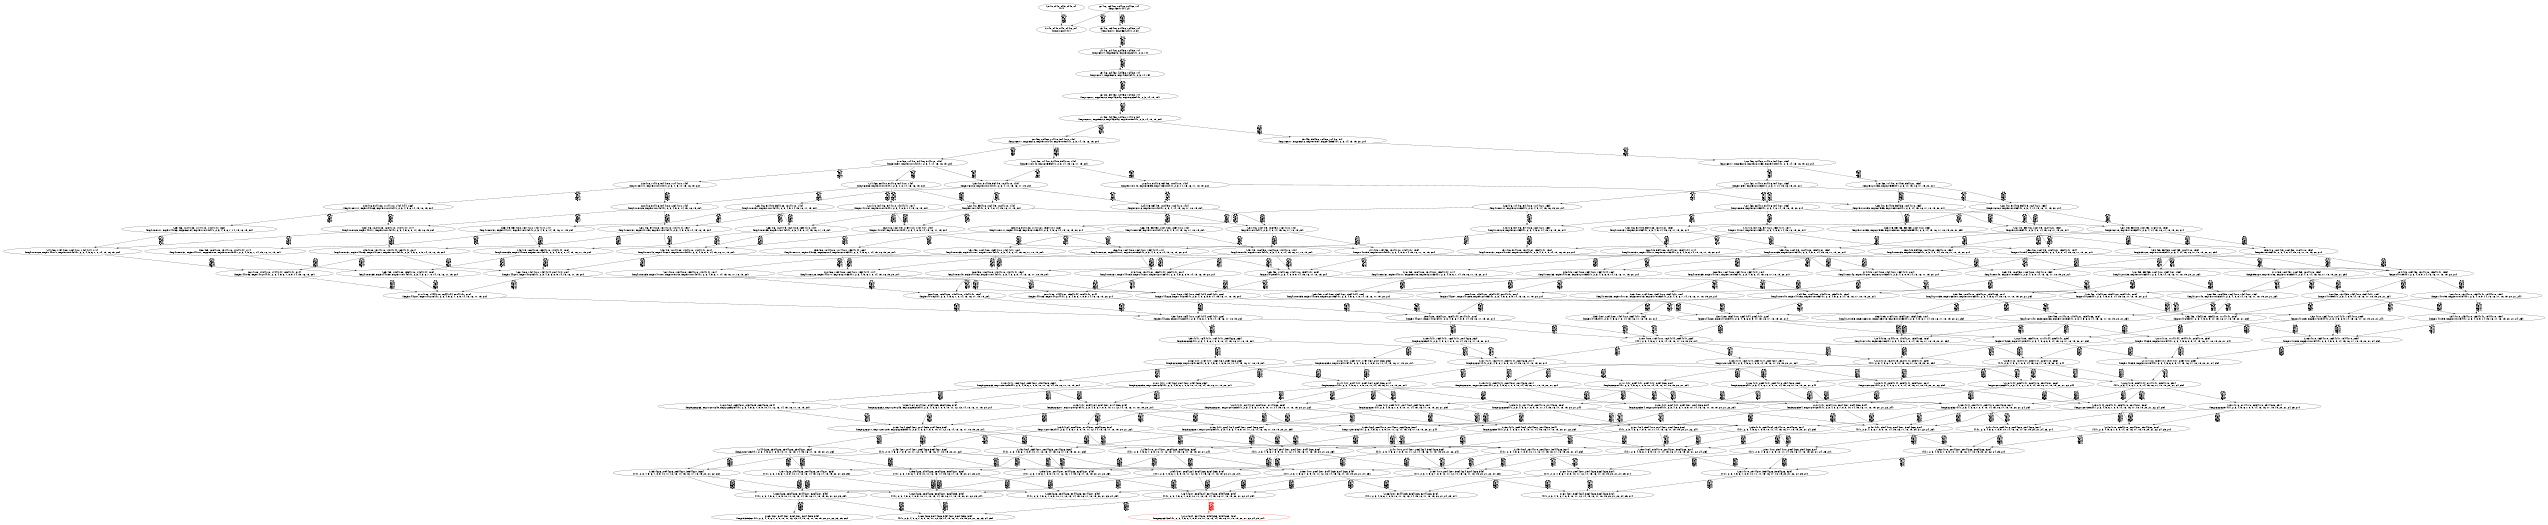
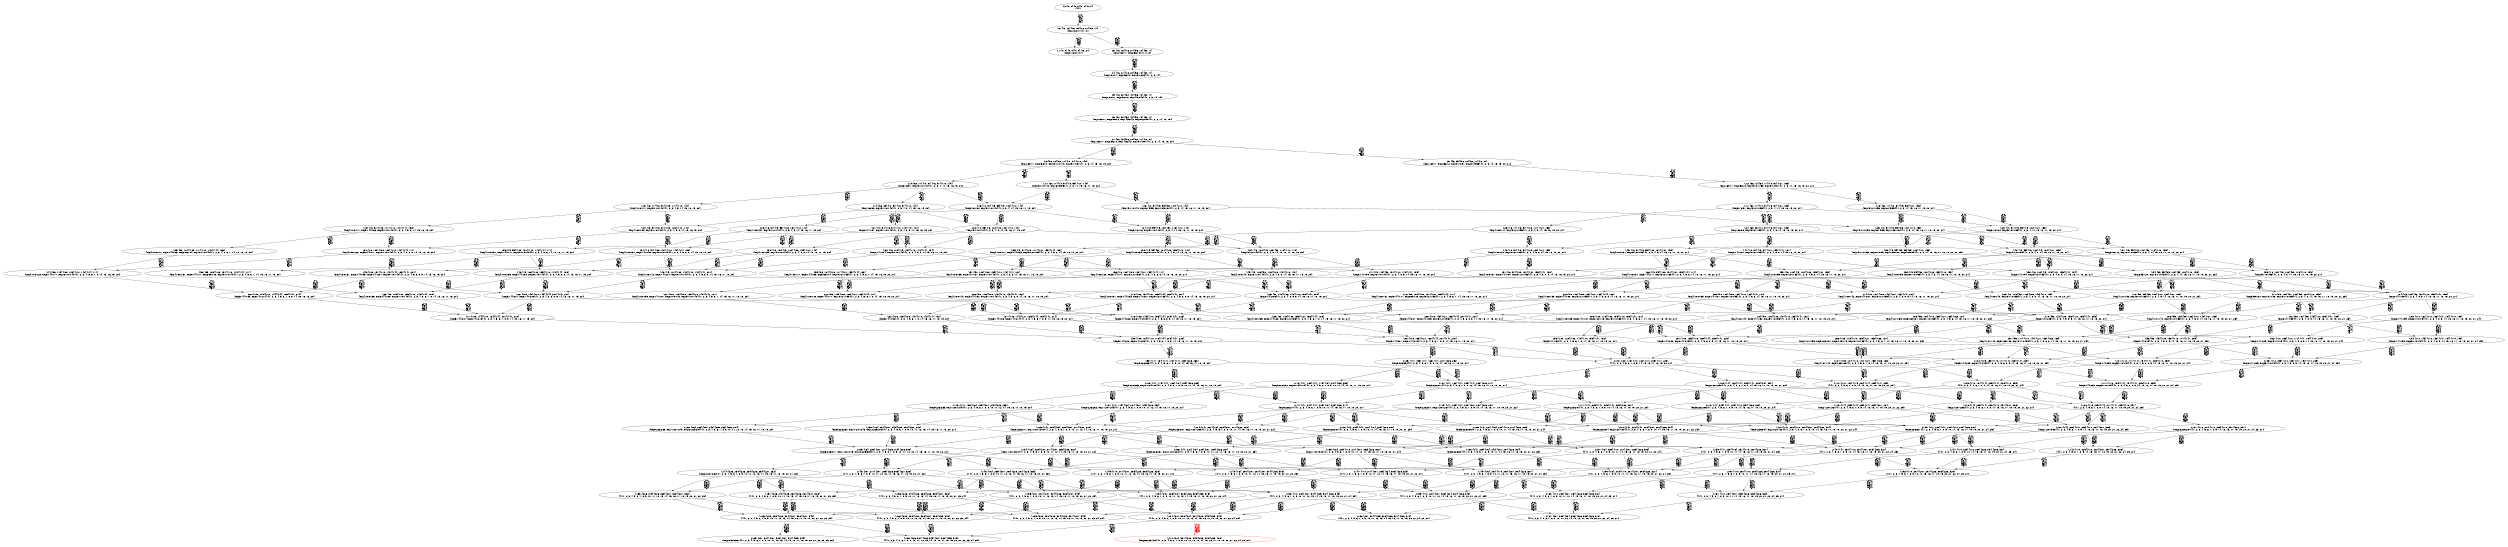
(1061, 18) -> (1078, 18)
